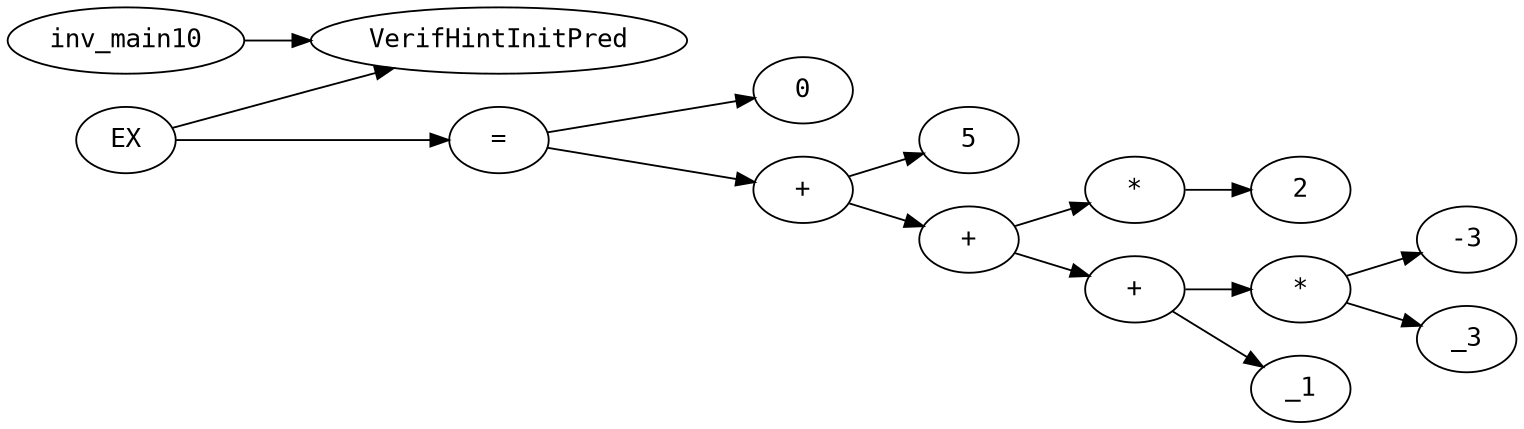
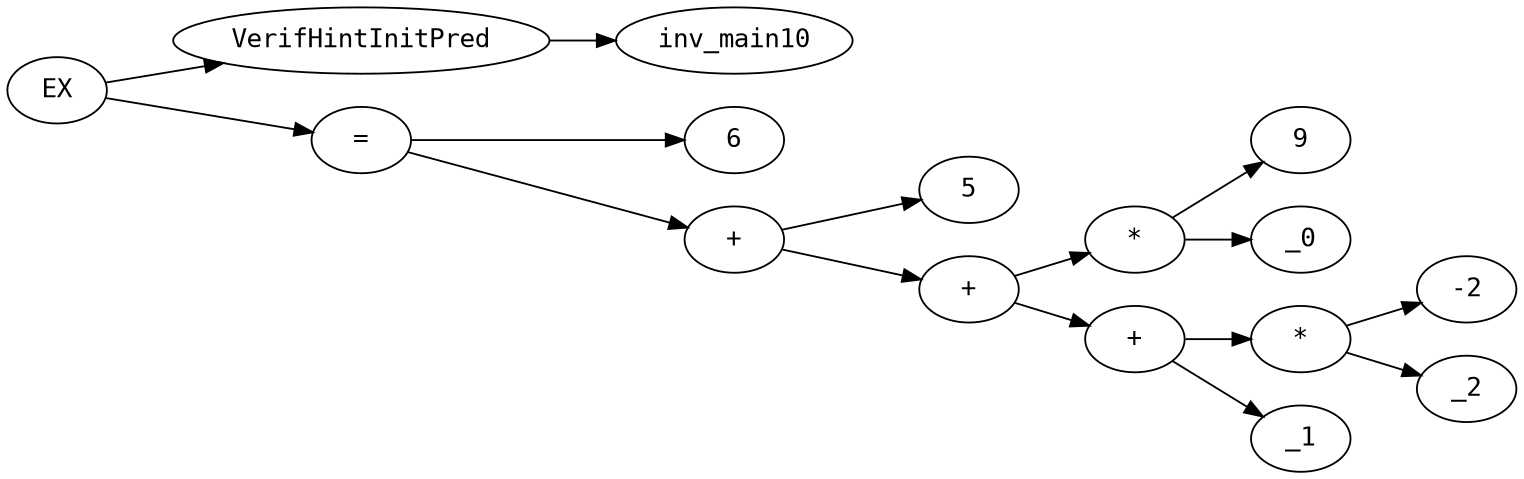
(269, 41) -> (573, 41)
(803, 90) -> (734, 140)
(1301, 190) -> (1301, 140)
none -> (1301, 240)
(1467, 240) -> (1467, 289)
(1467, 339) -> (1467, 389)
